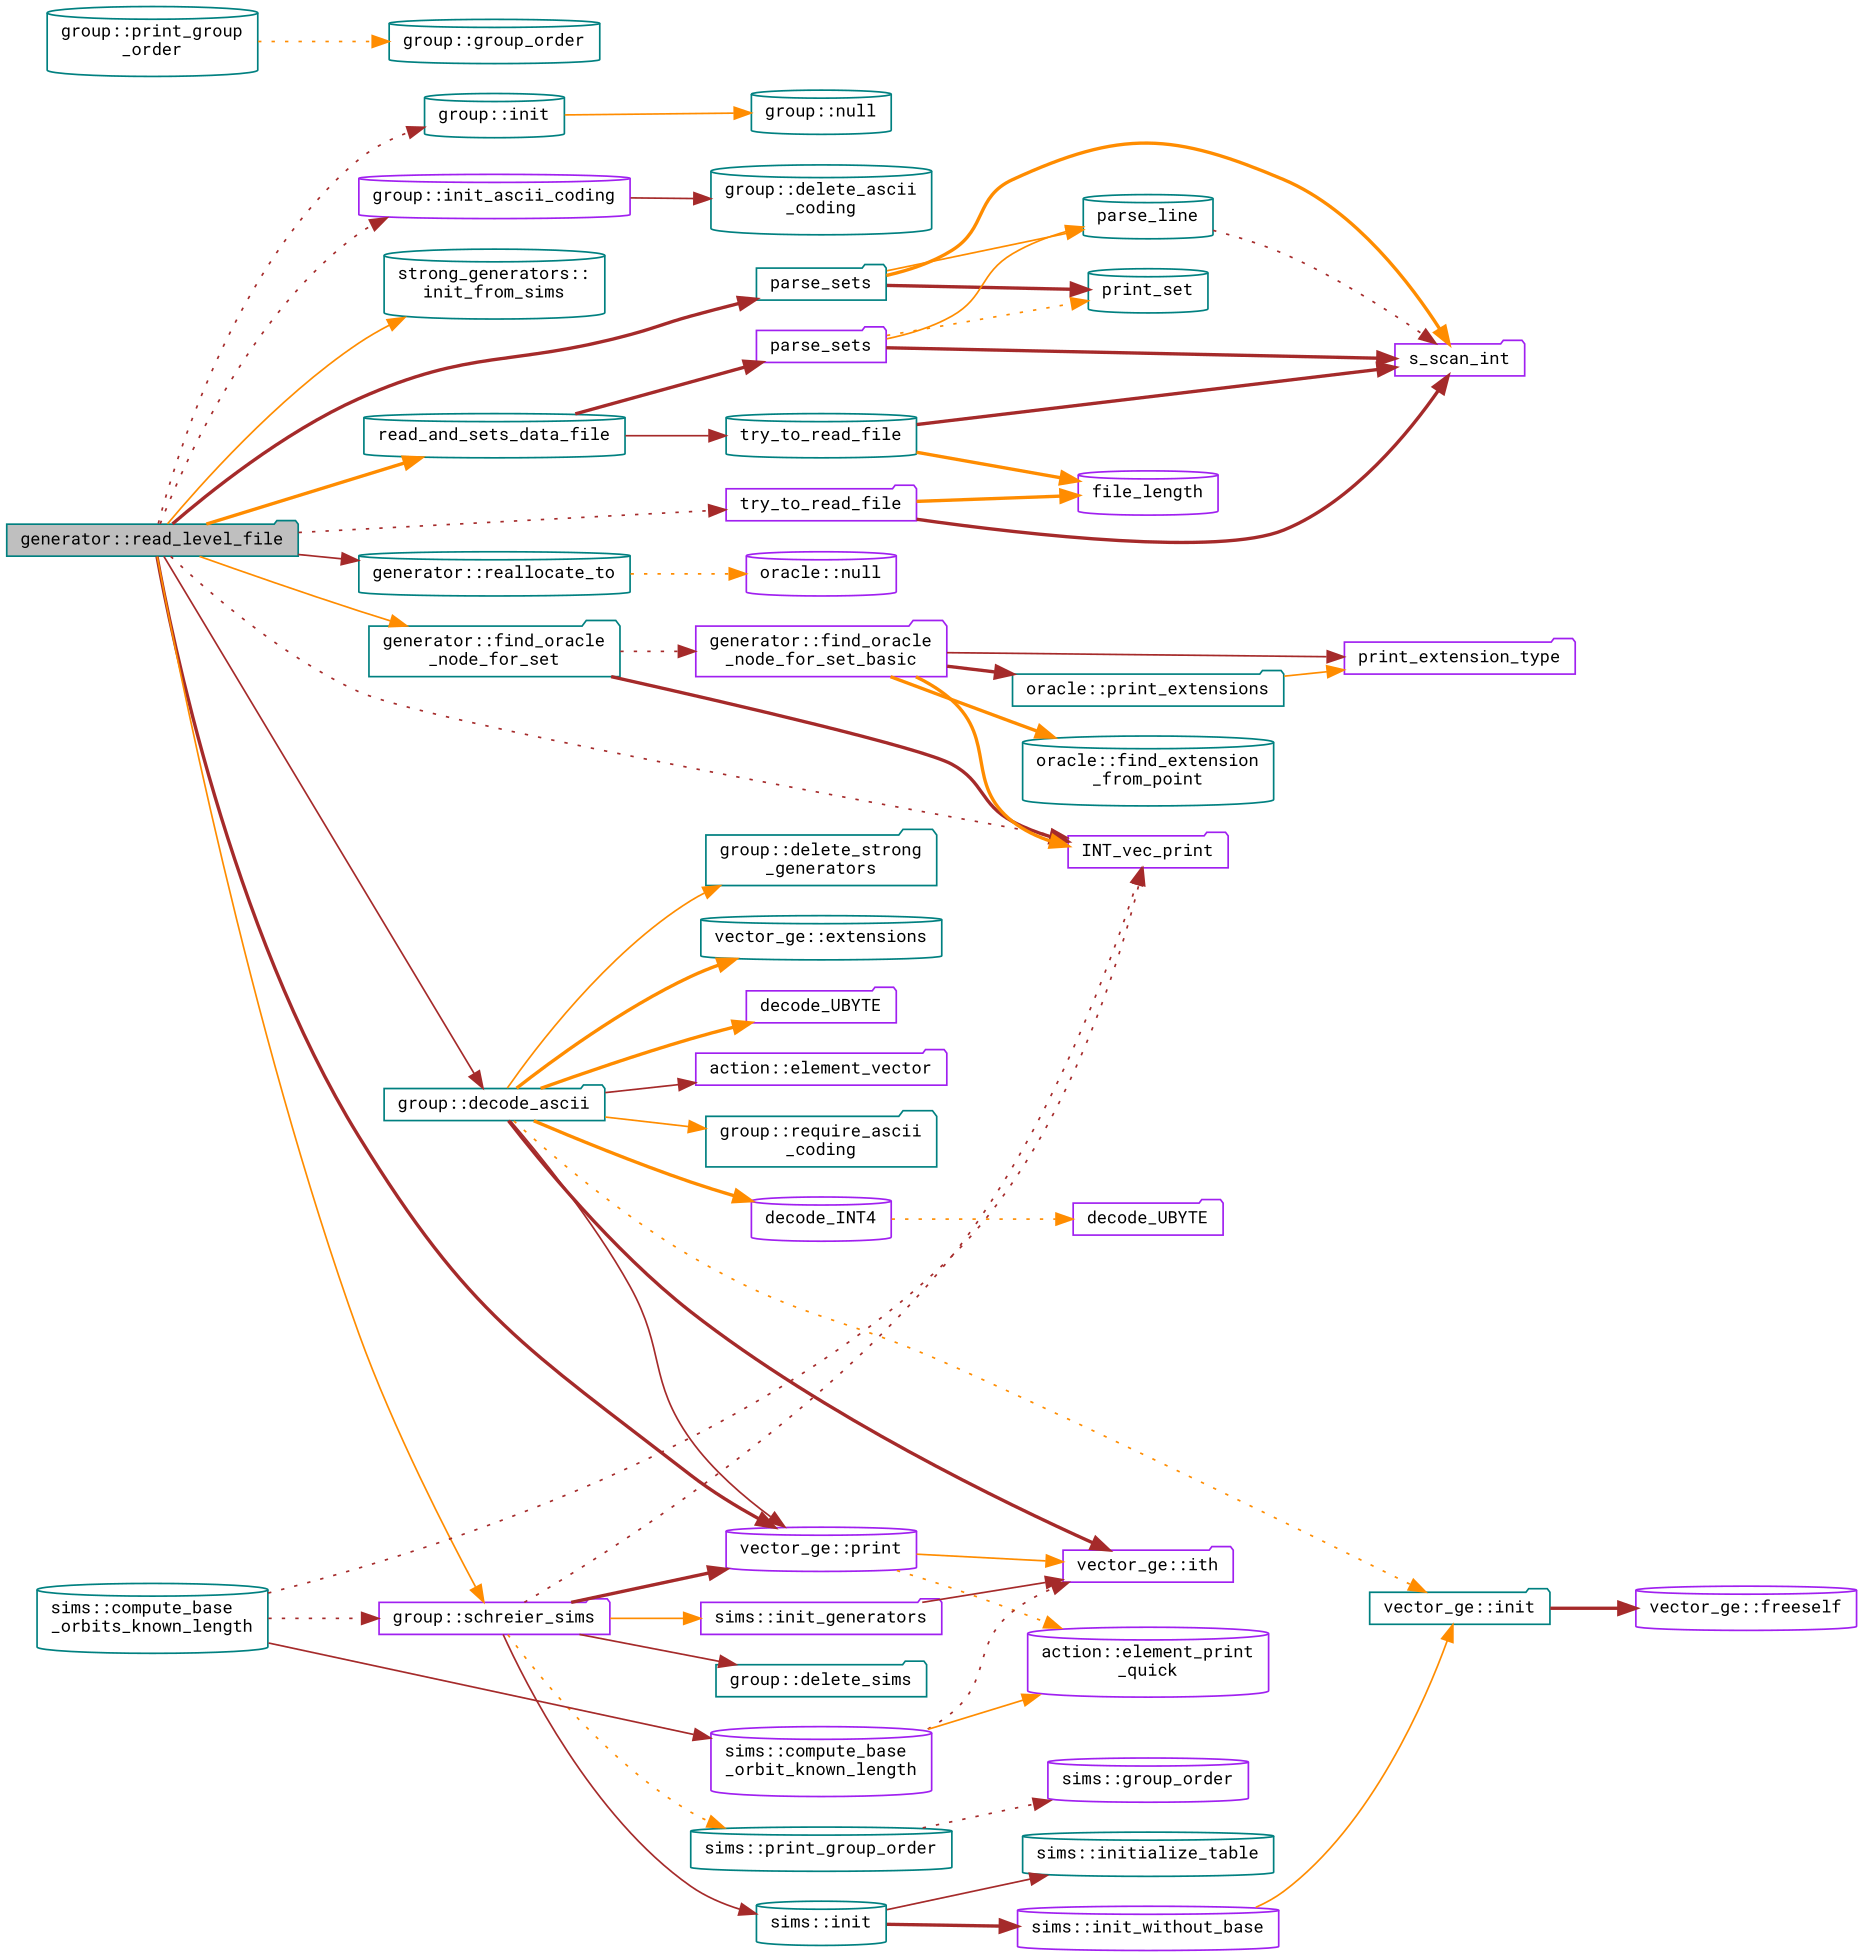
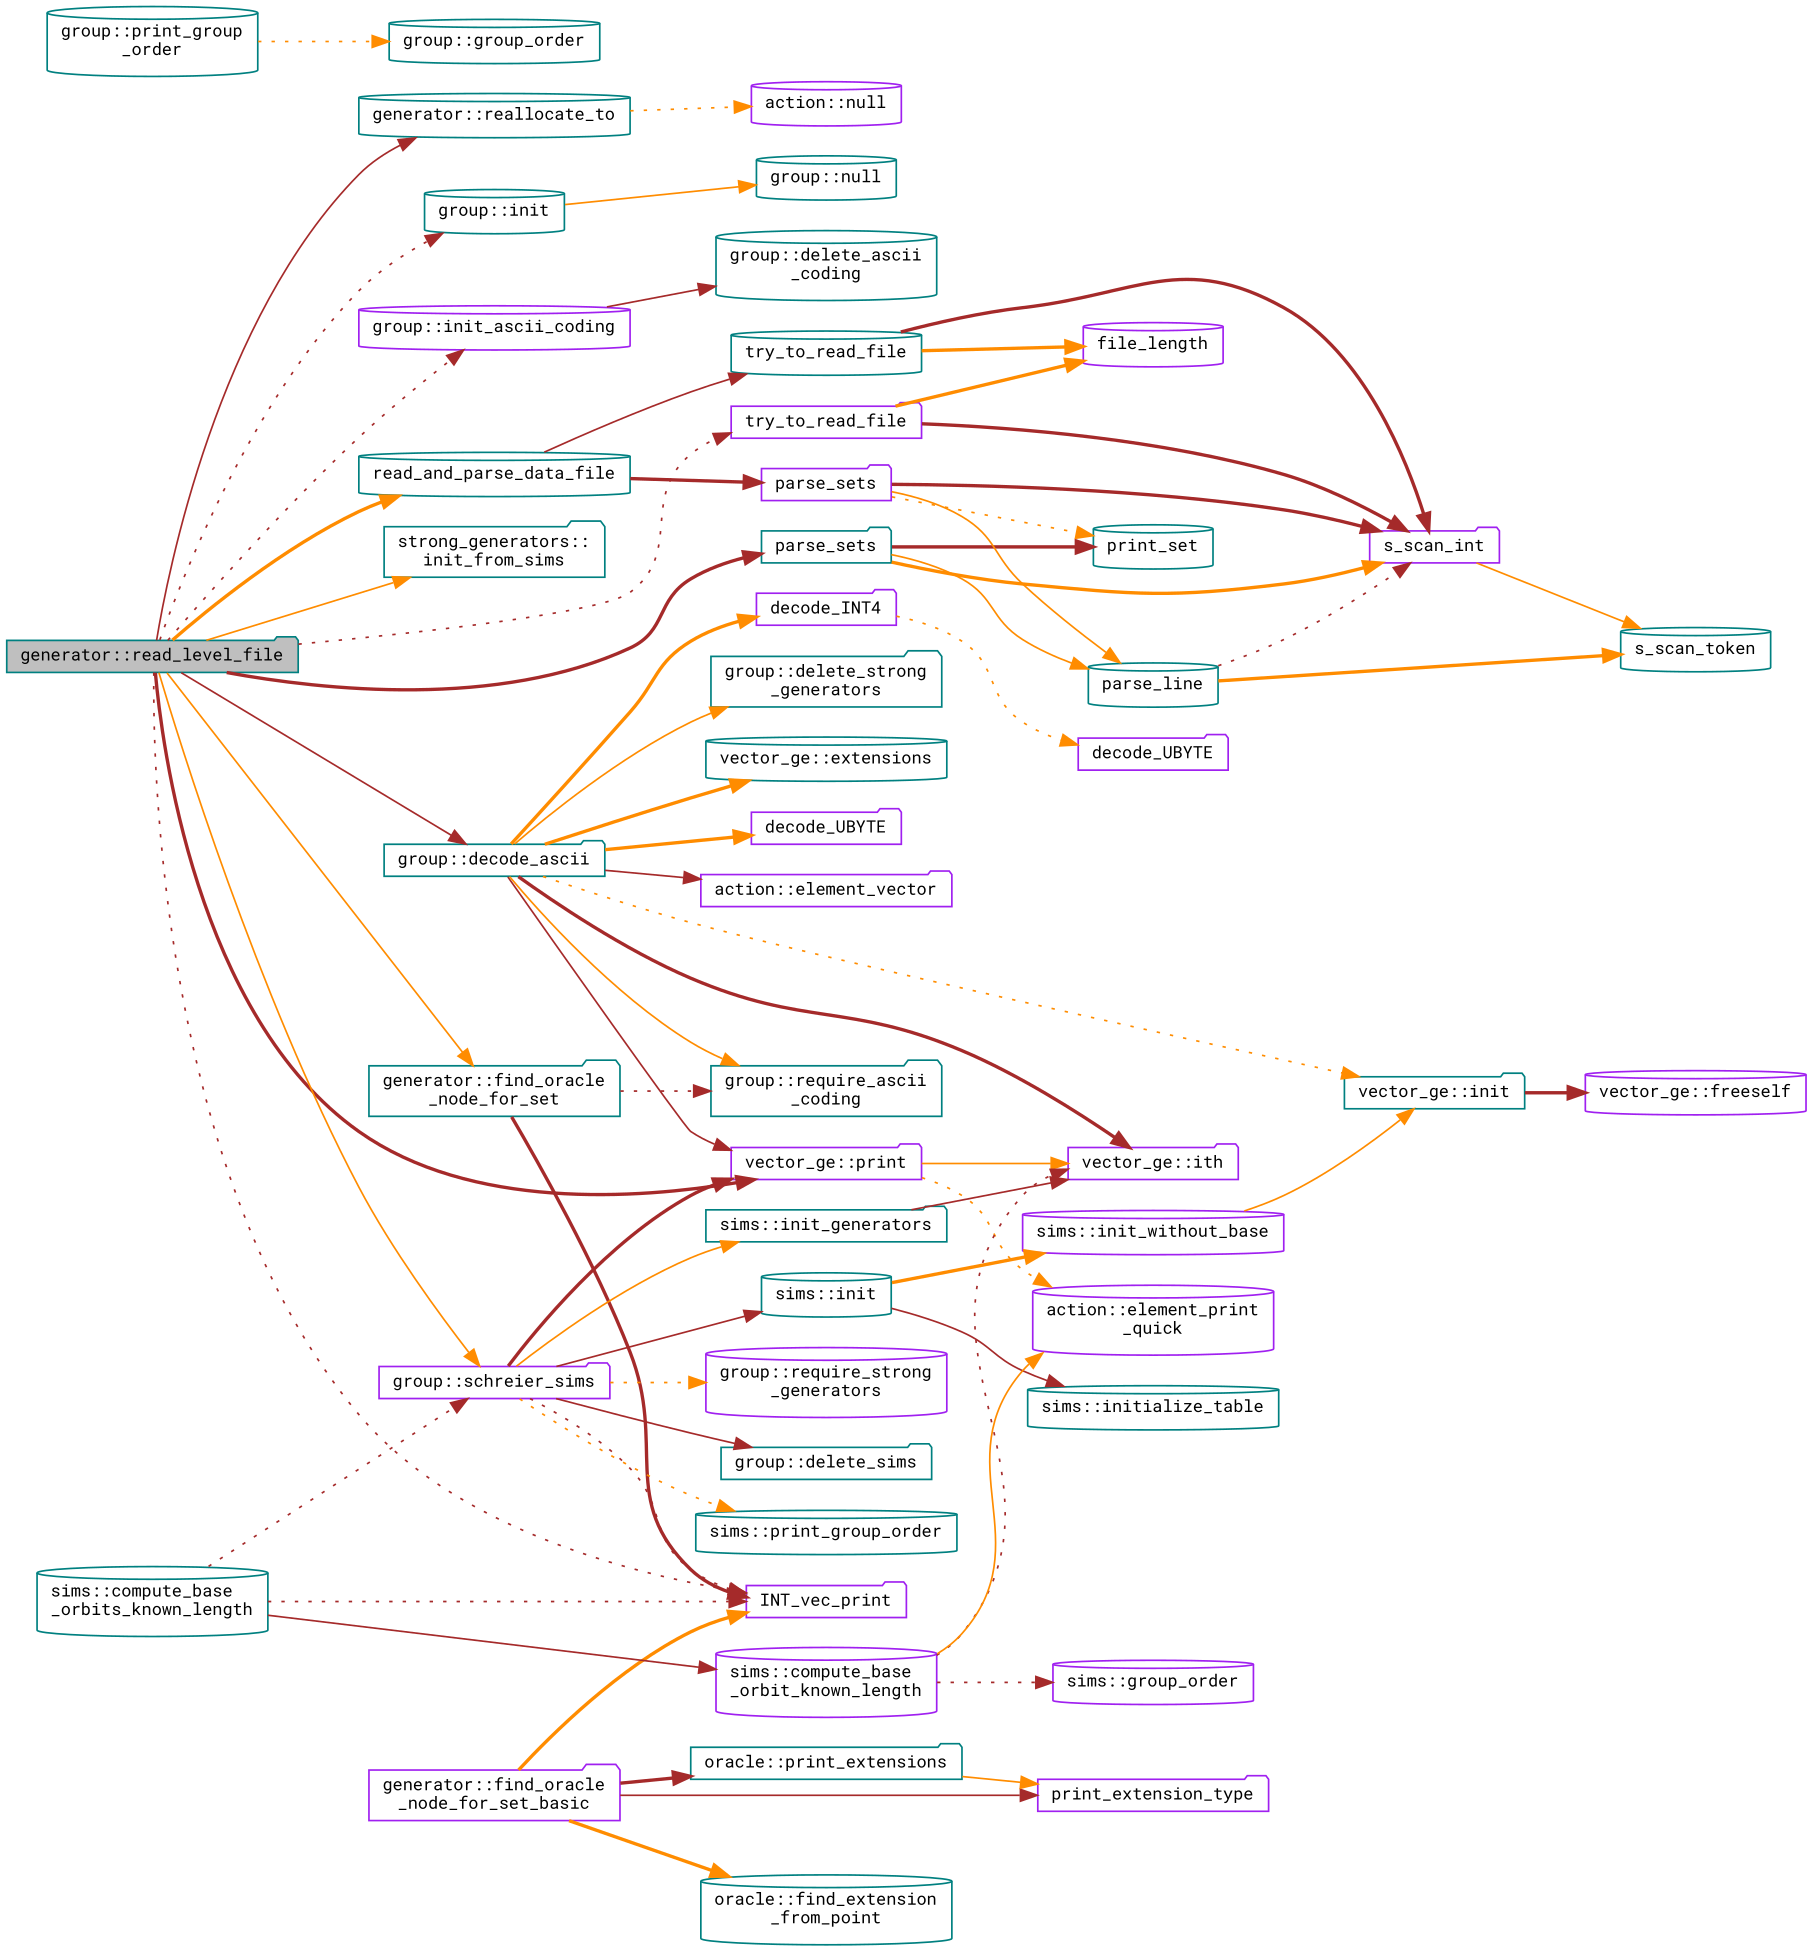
(494, 284) -> (494, 552)
(494, 436) -> (494, 474)
(821, 574) -> (826, 104)
none -> (1696, 650)
(649, 651) -> (646, 1091)
(821, 1219) -> (826, 609)
none -> (826, 1382)
(821, 1549) -> (826, 1163)
(821, 1618) -> (826, 1226)
(978, 1816) -> (986, 1682)
(944, 1925) -> (959, 1270)
